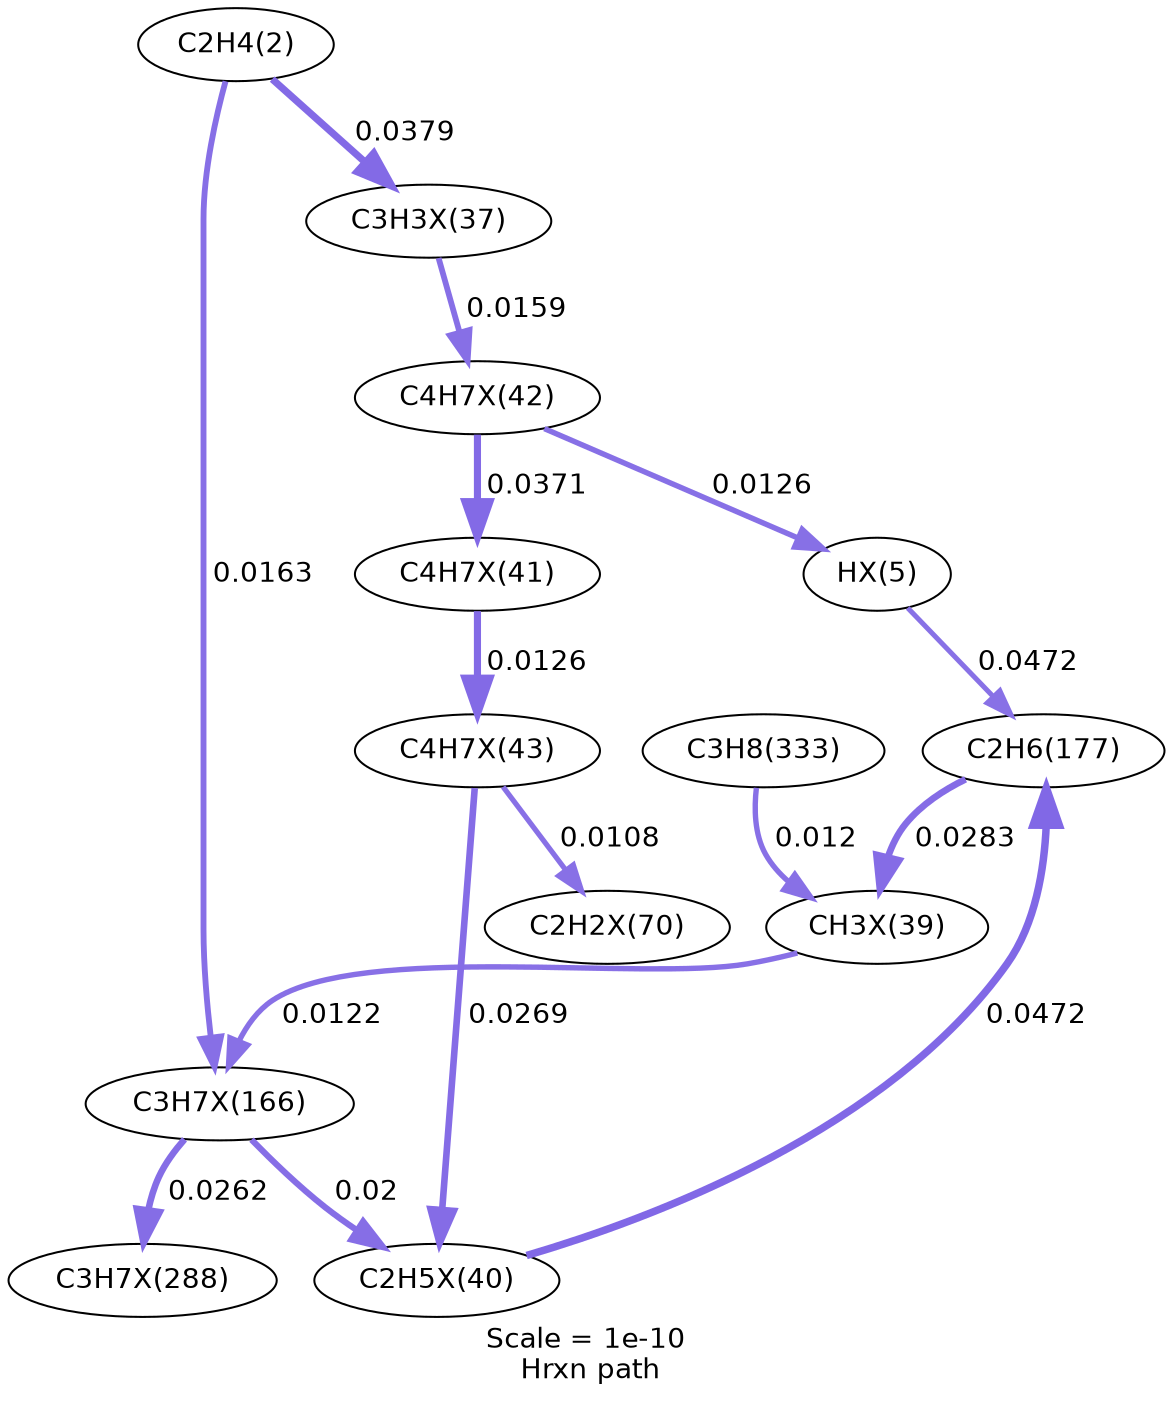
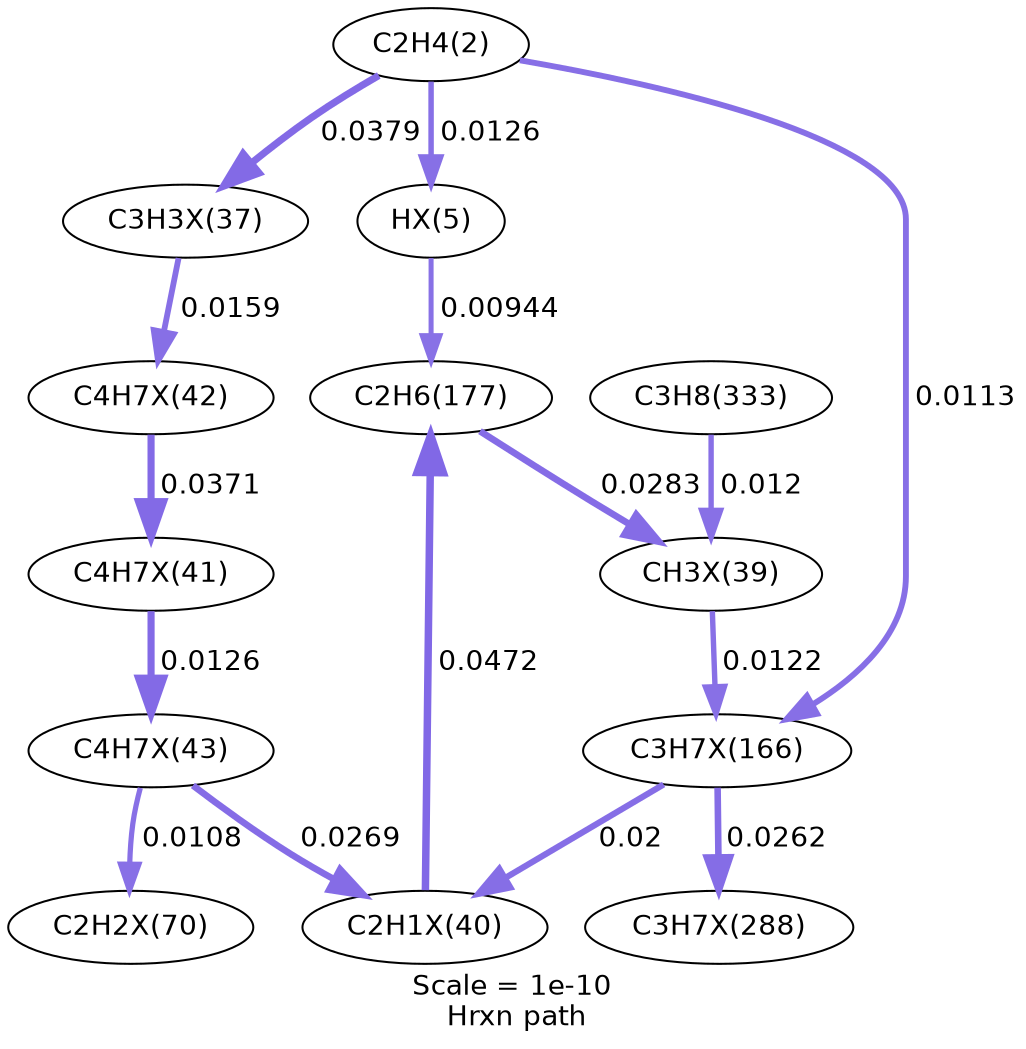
(671, 483) -> (431, 119)
(259, 574) -> (962, 398)
(1024, 663) -> (496, 309)
(437, 1280) -> (425, 927)
